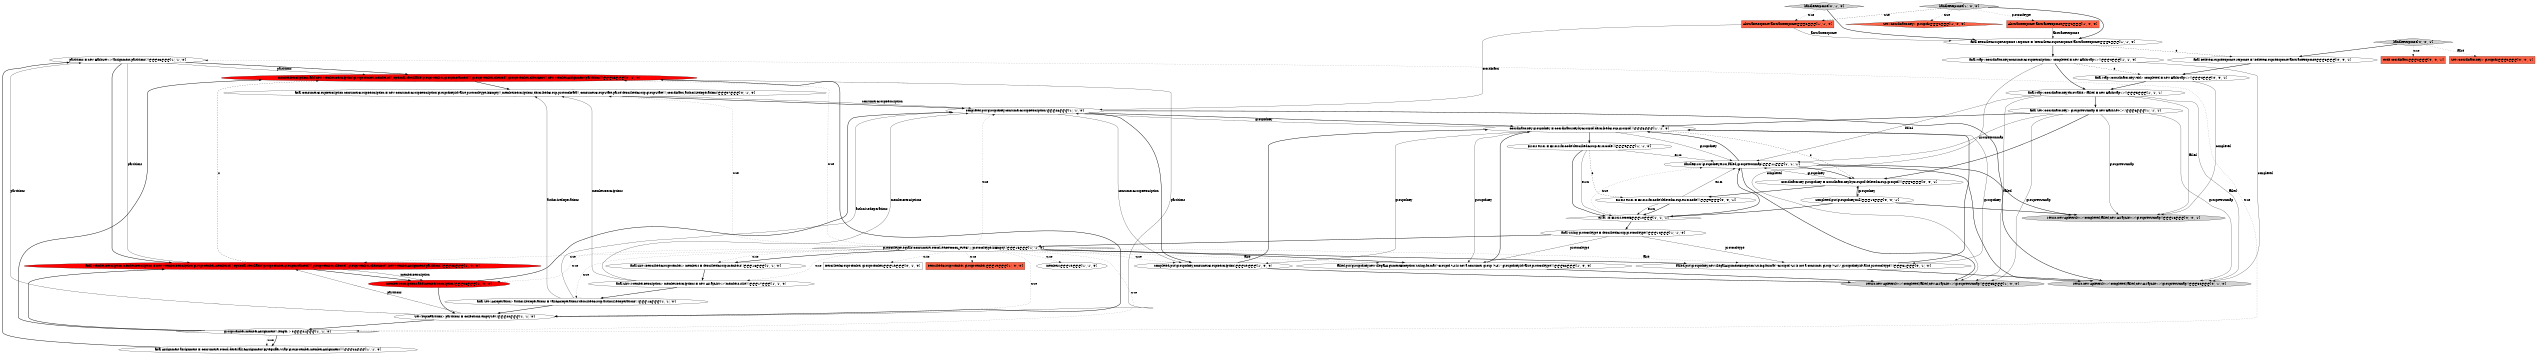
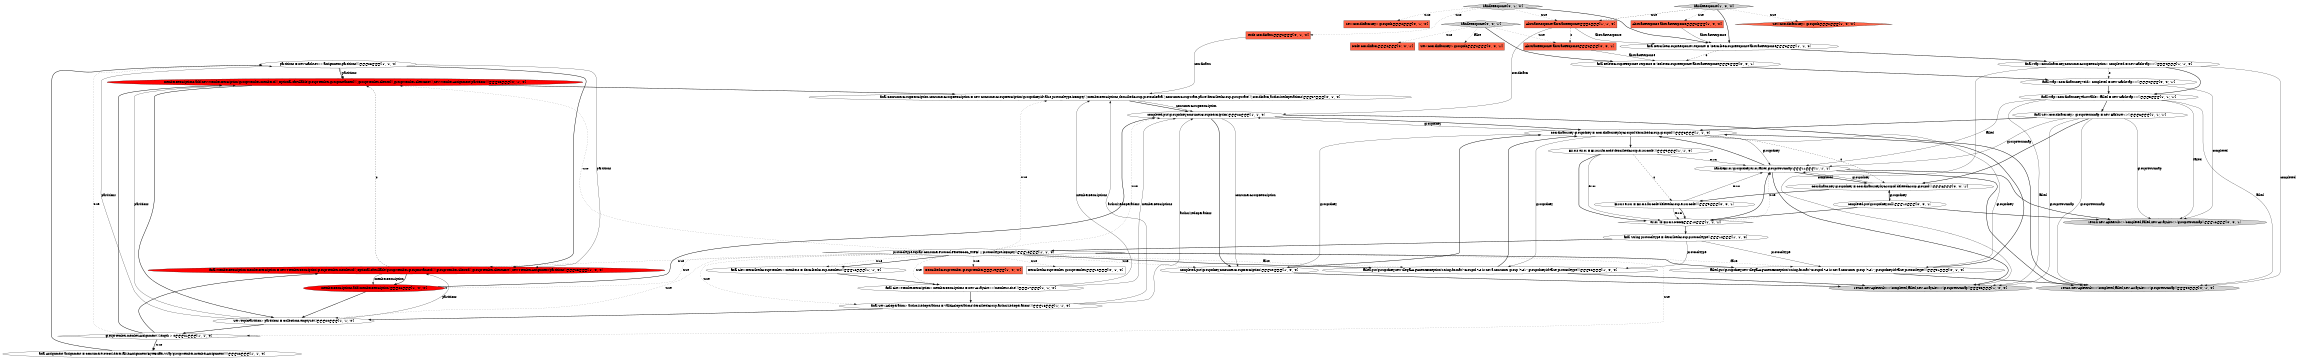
(2021, 15) -> (1701, 15)
none -> (1387, 24)
none -> (1278, 35)
none -> (1570, 46)
(1072, 266) -> none
